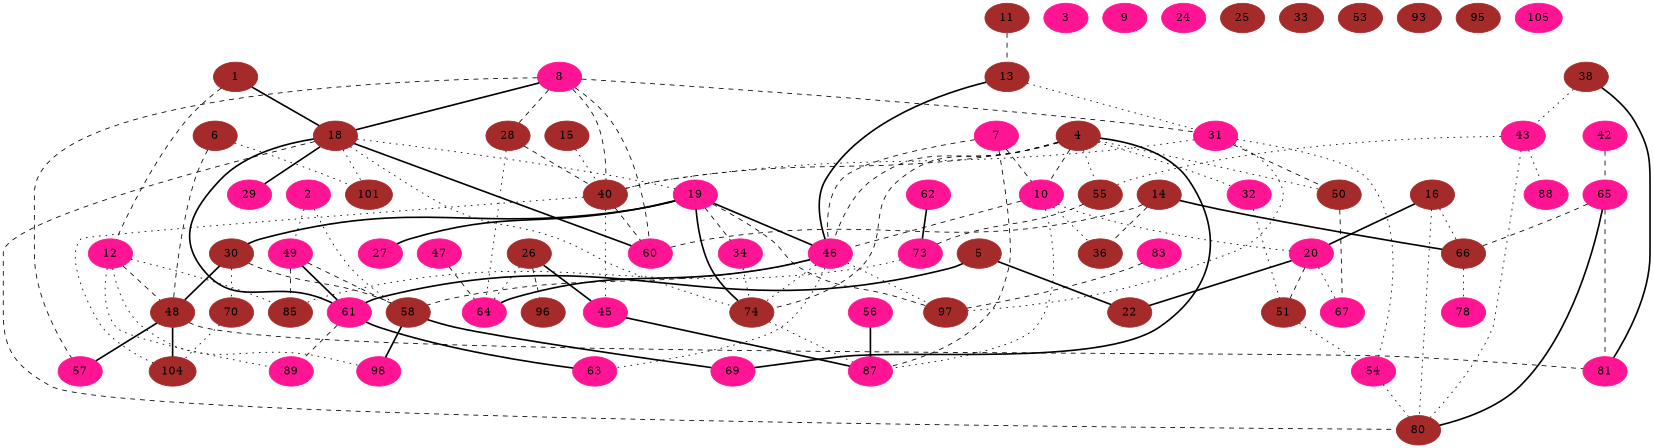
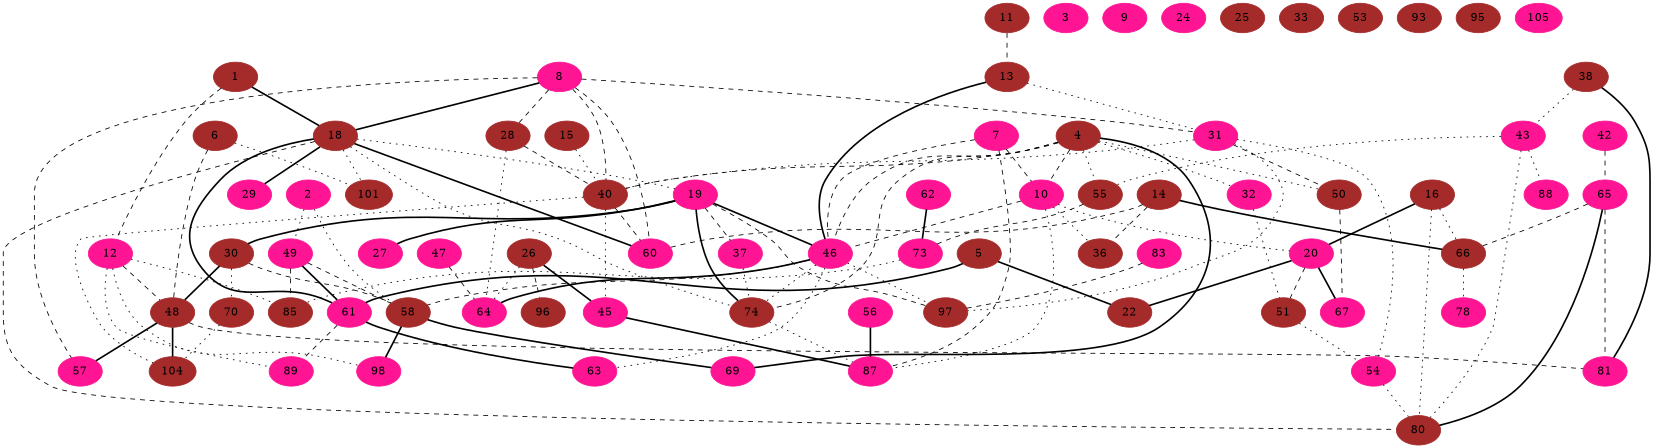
(740, 254) -> (740, 254)
(1327, 283) -> (1327, 283)
